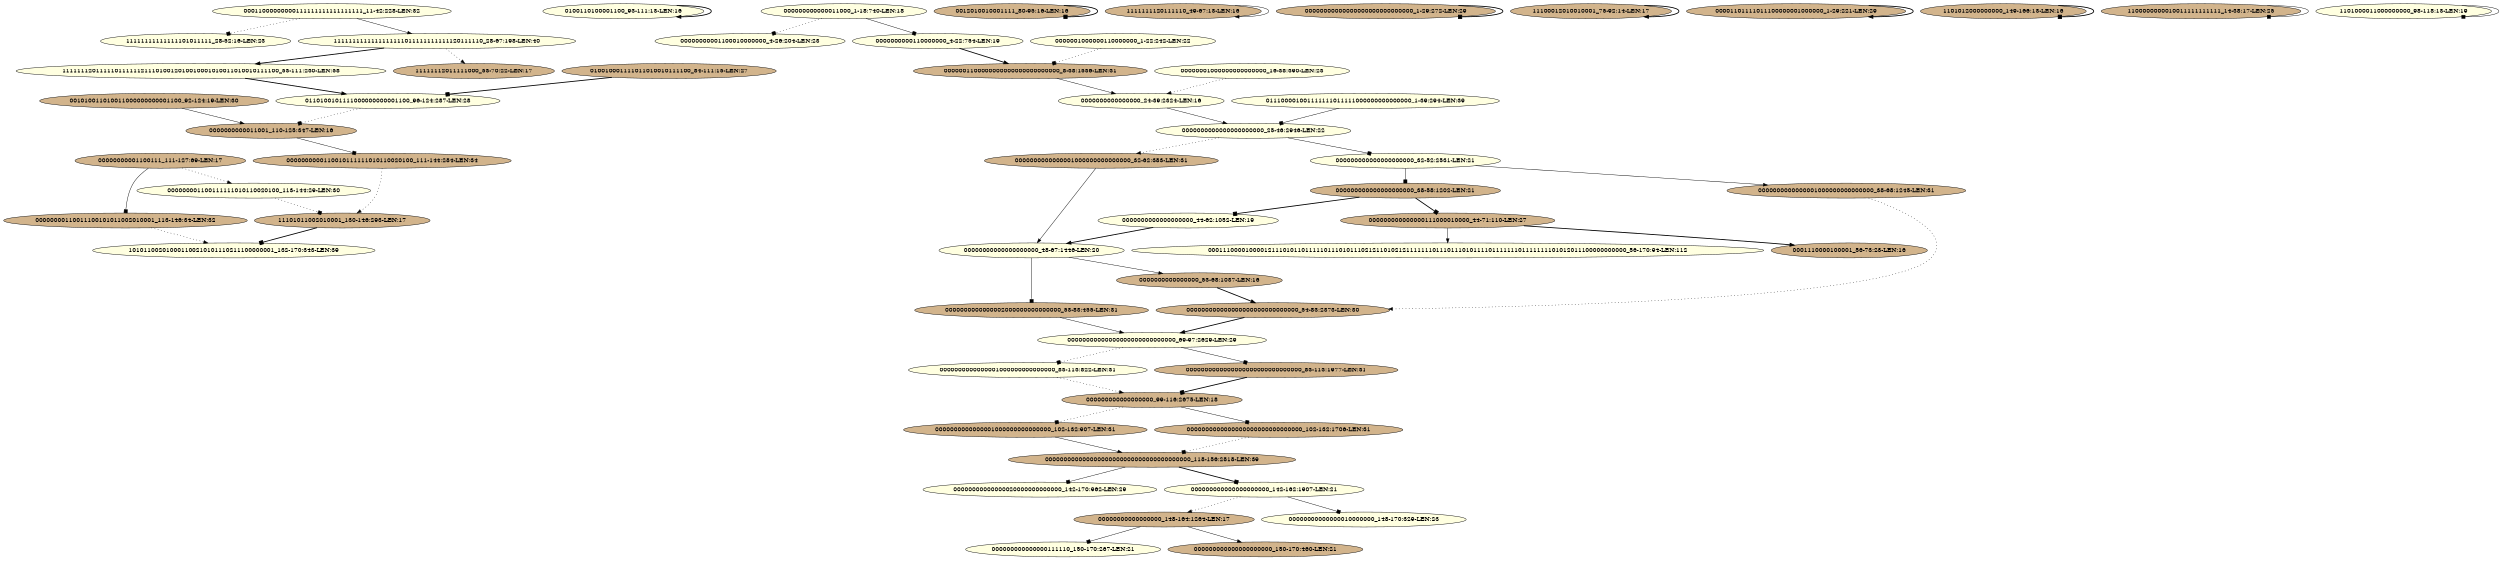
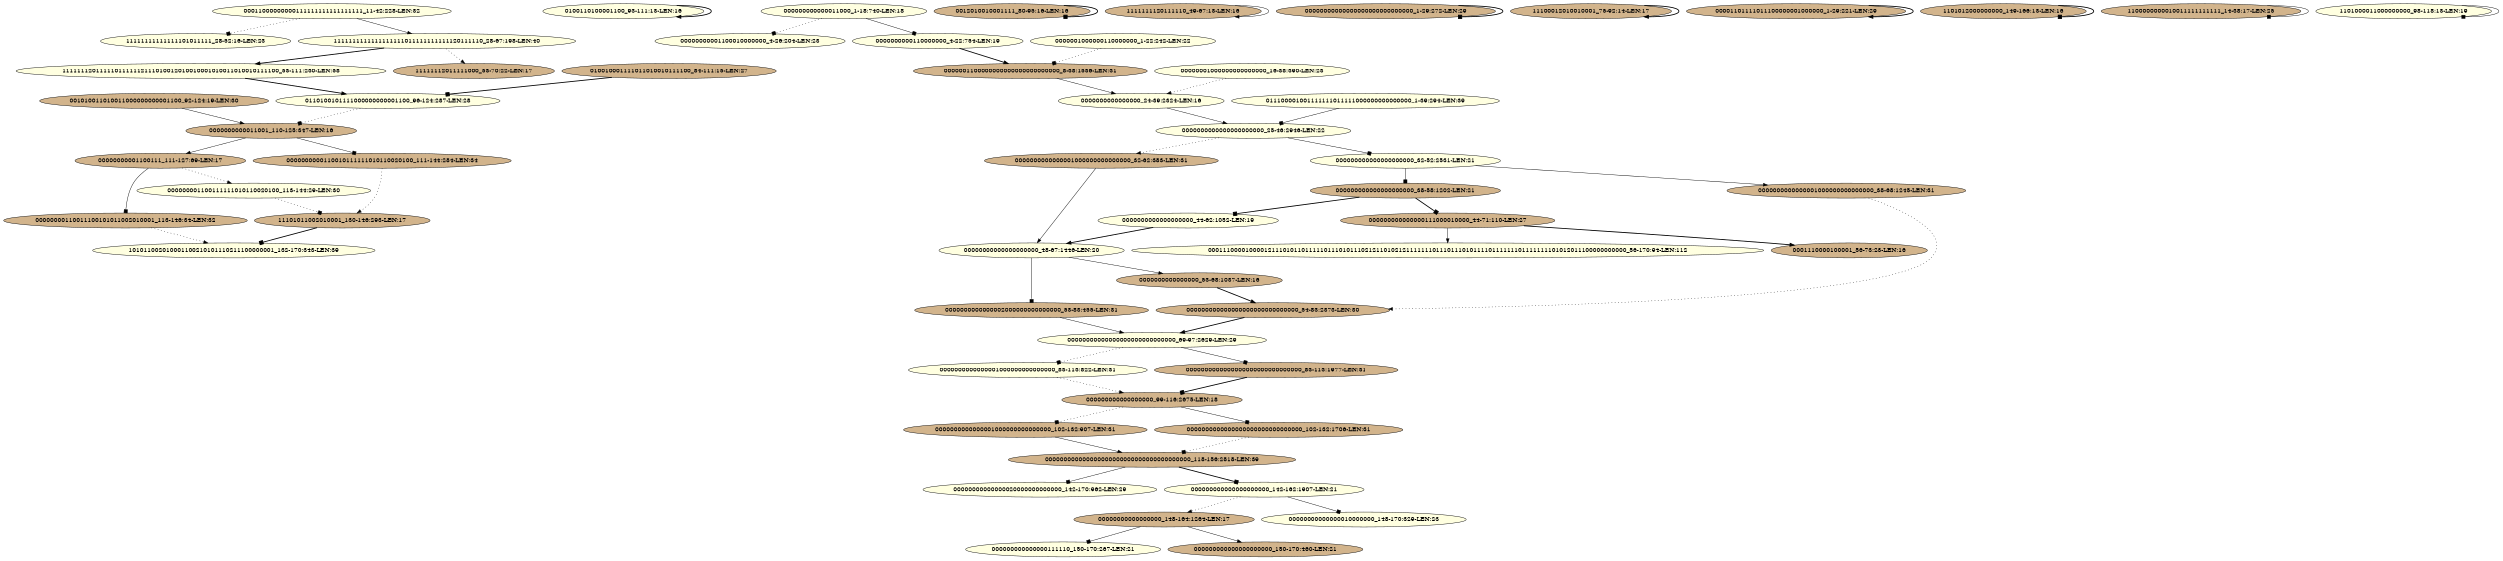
none -> (218, 145)
